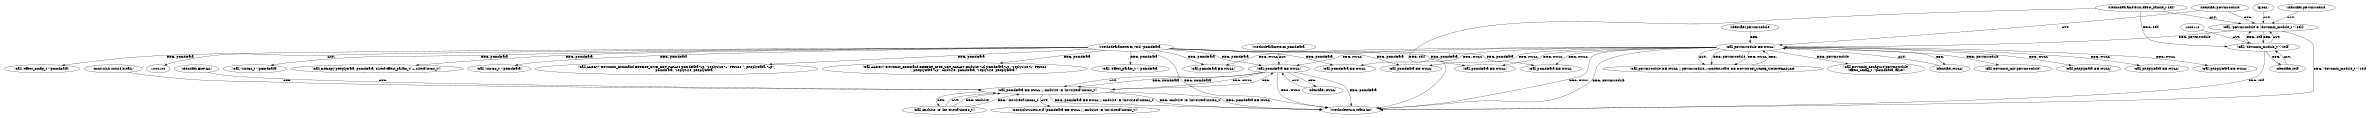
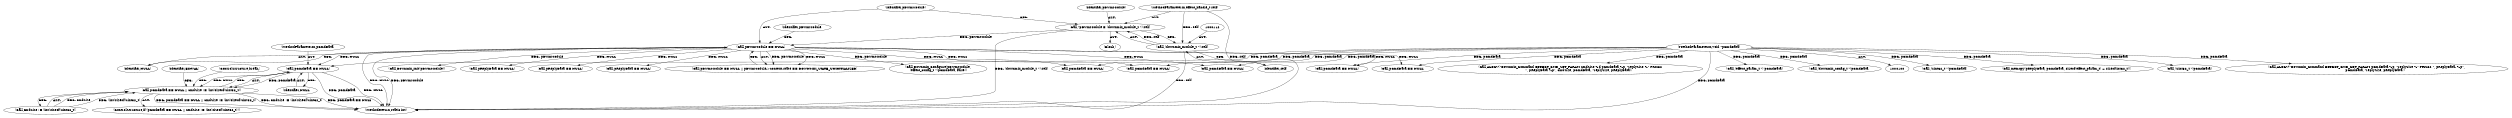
(2263, 16) -> (1110, 36)
(42, 69) -> (1840, 69)
